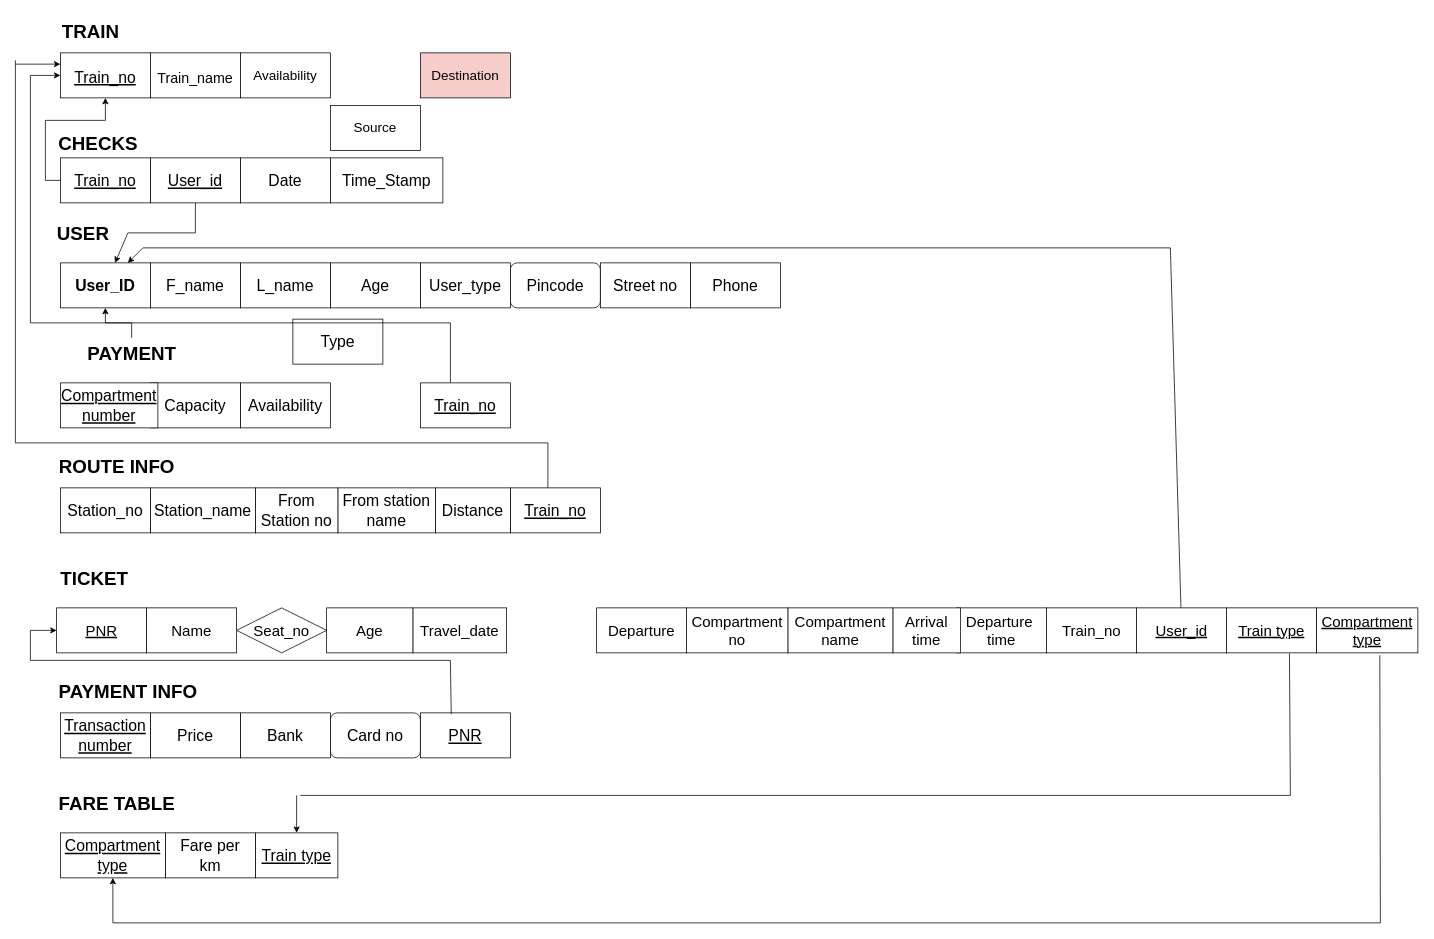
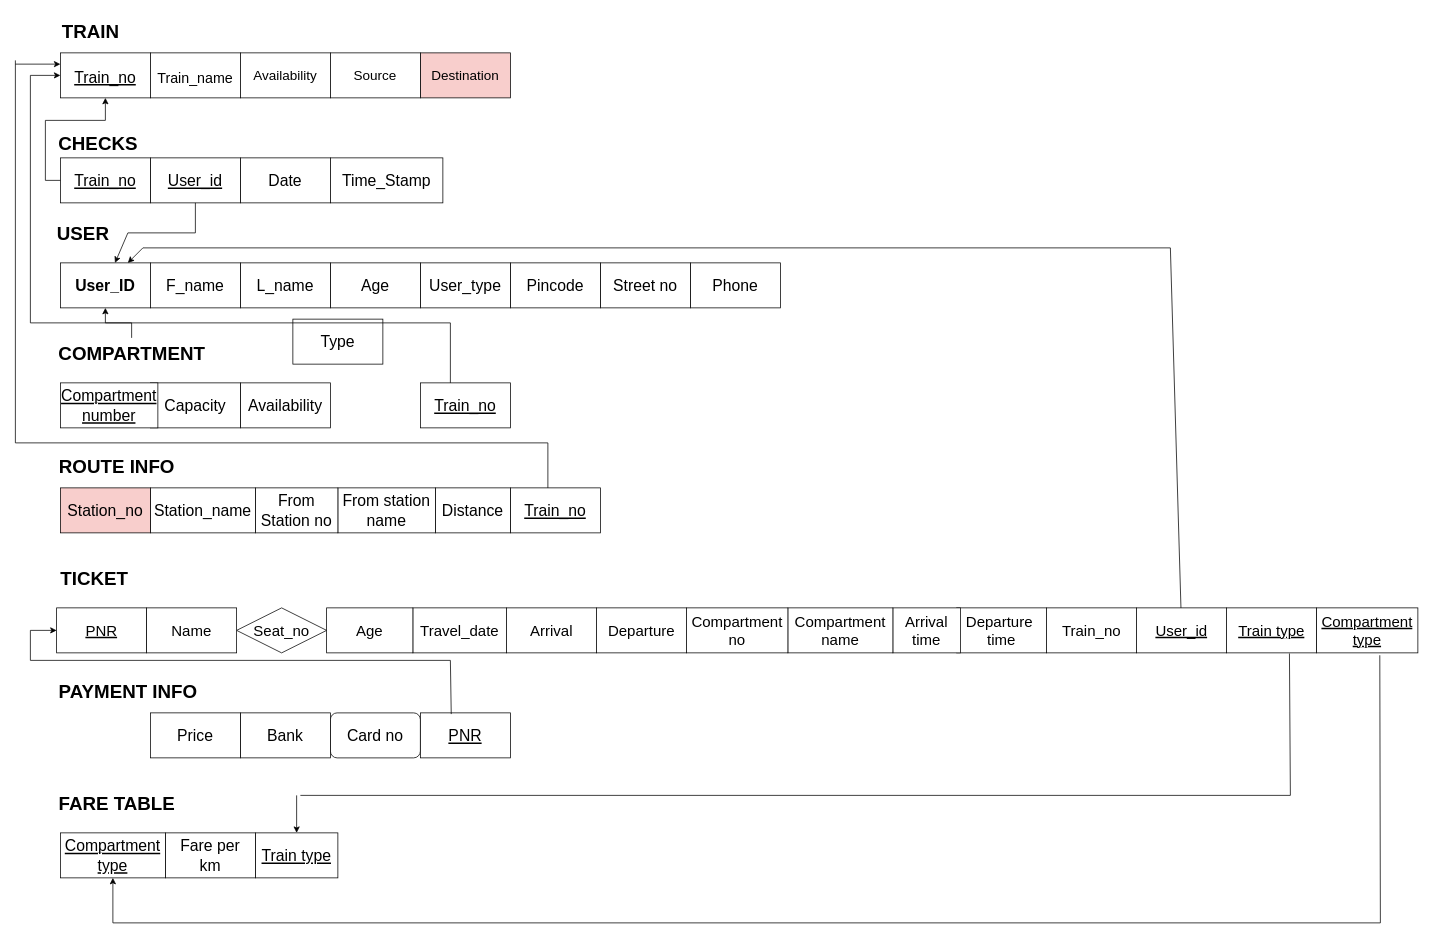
(375, 128) -> (375, 75)
(555, 285) -> (555, 285)
(132, 353) -> (132, 353)
(105, 510) -> (105, 510)
none -> (552, 630)
(105, 735) -> none
